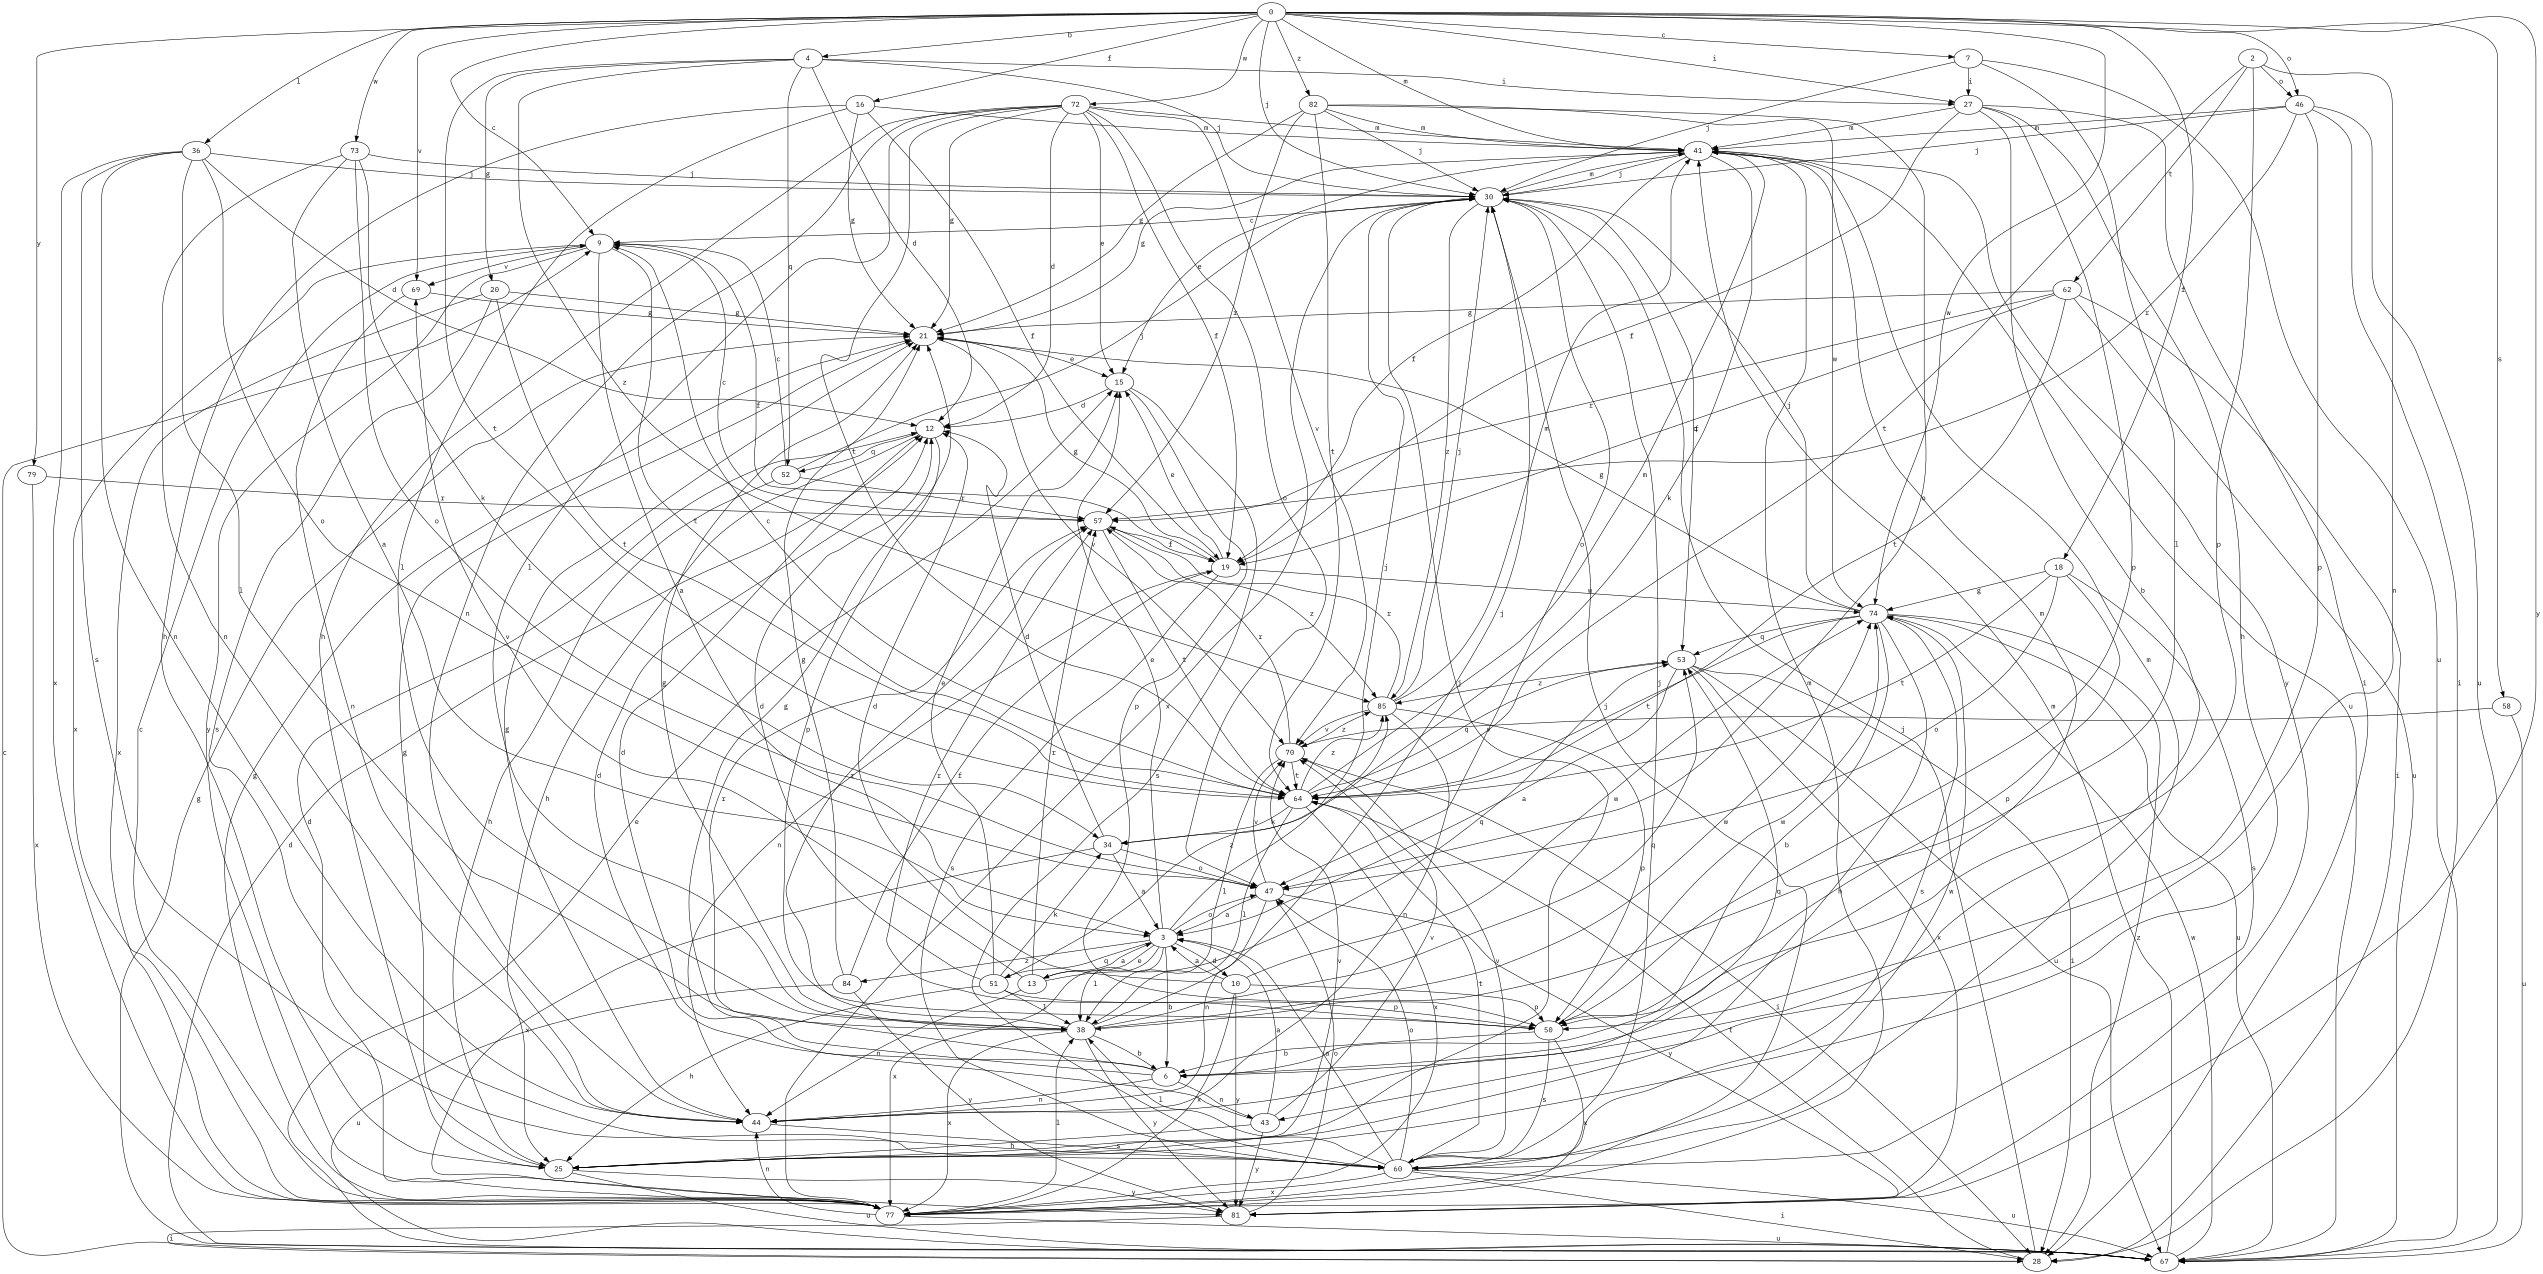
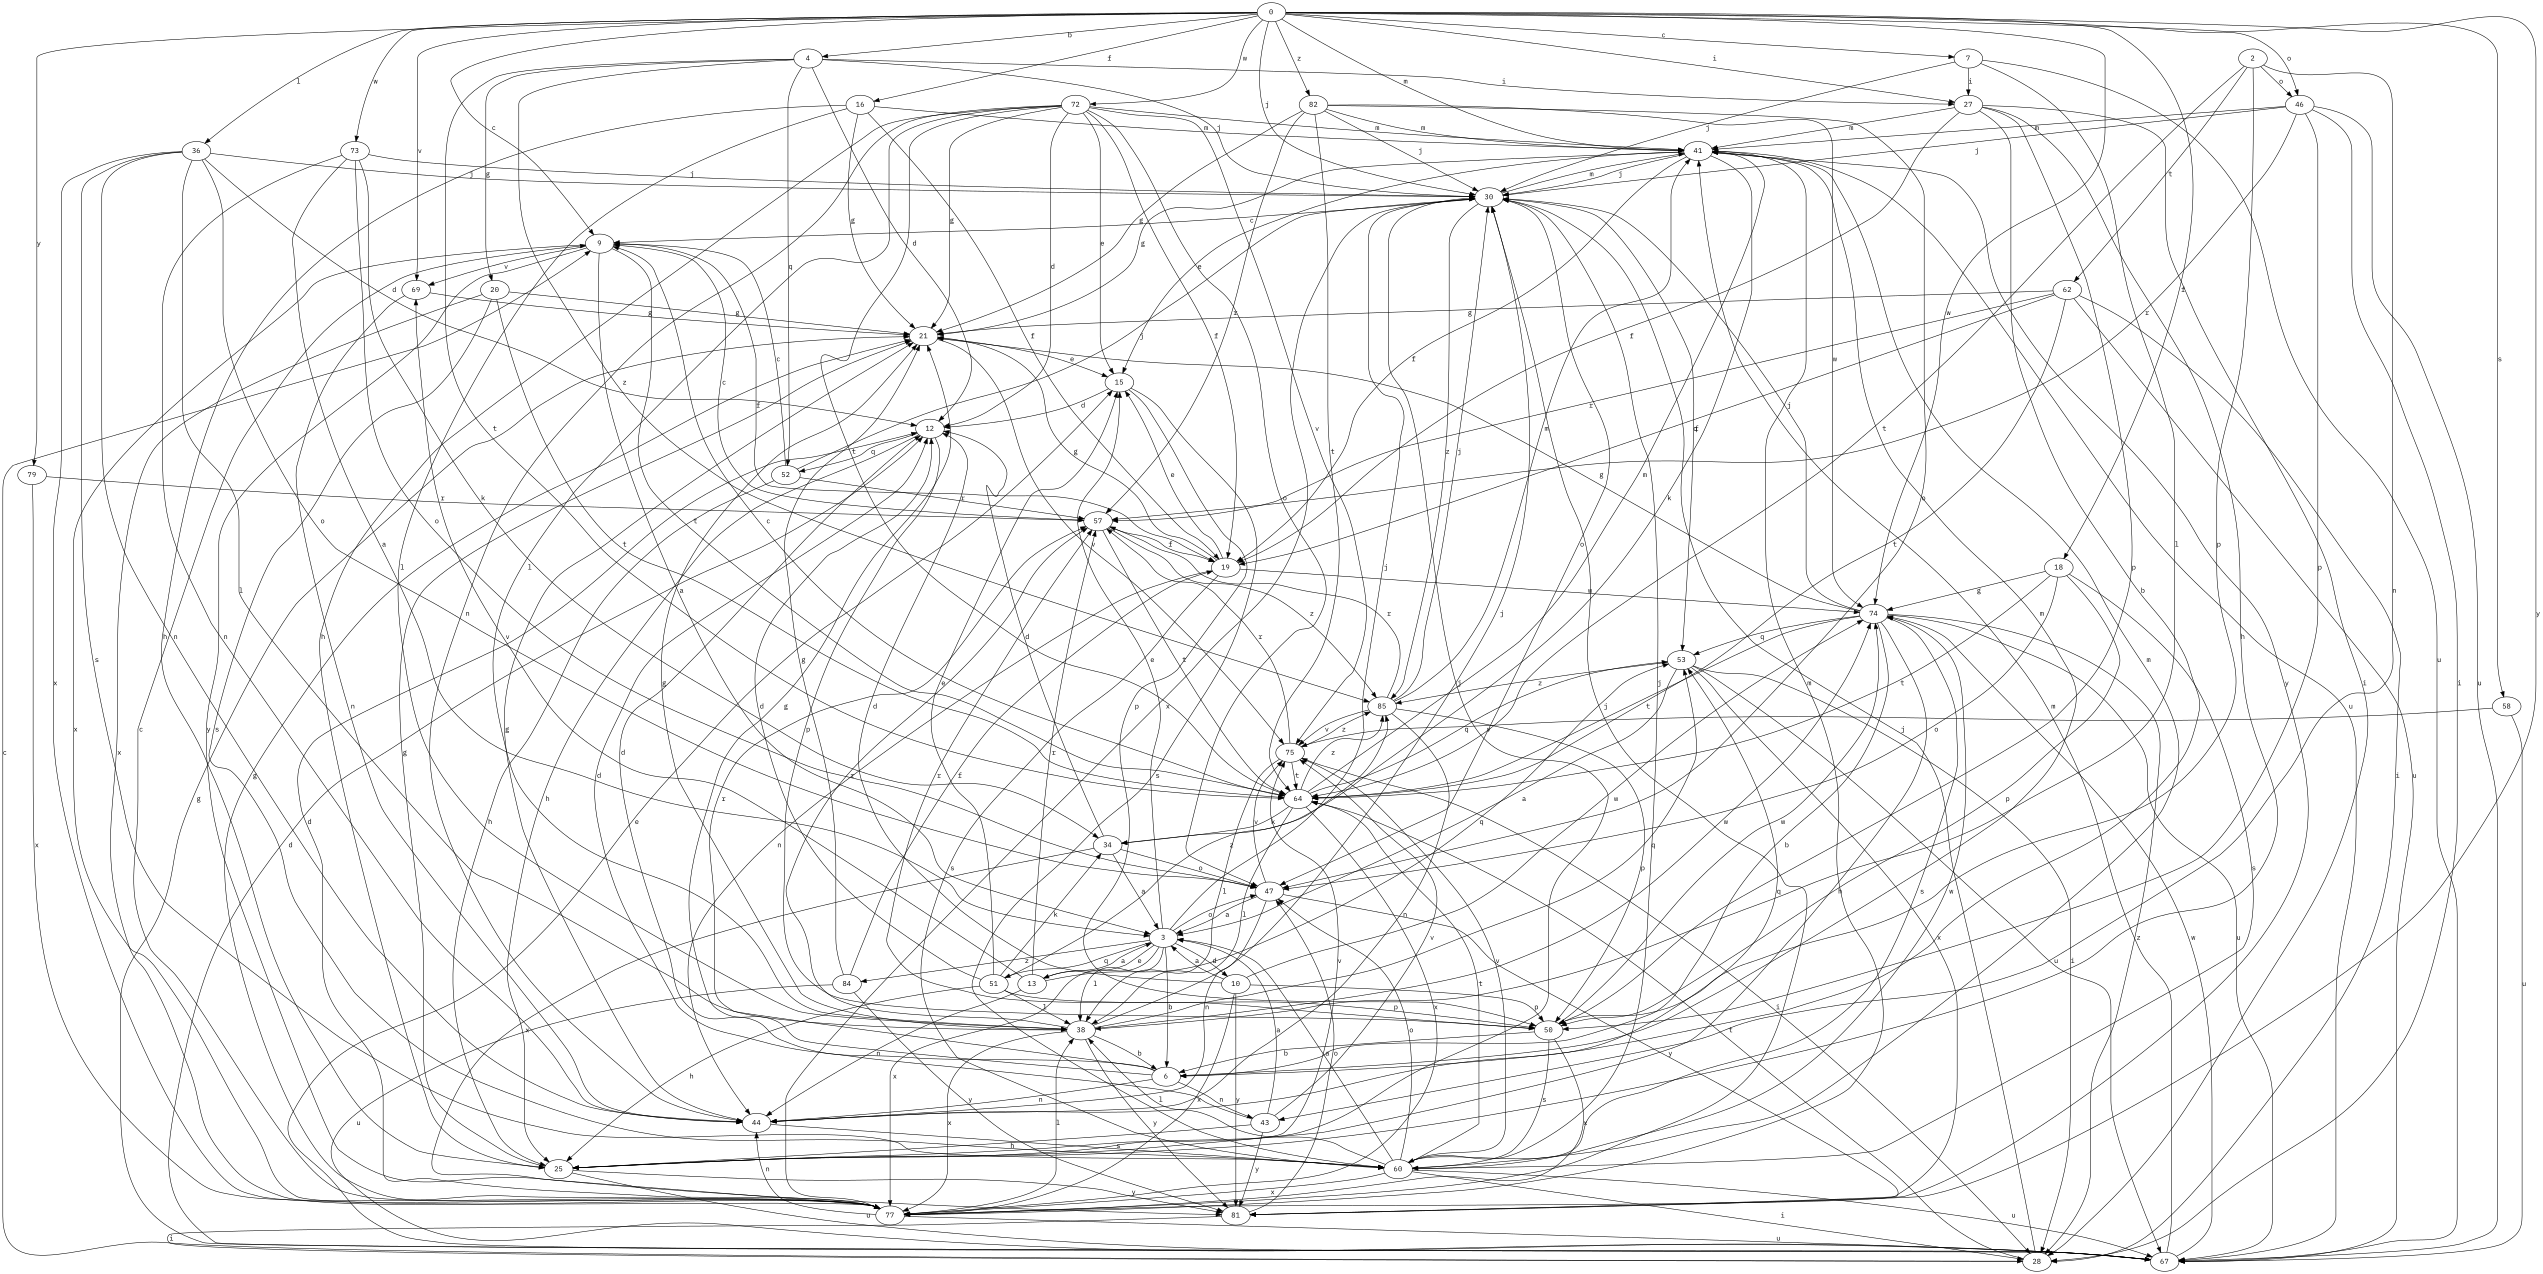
(1290, 753) -> (1290, 753)
